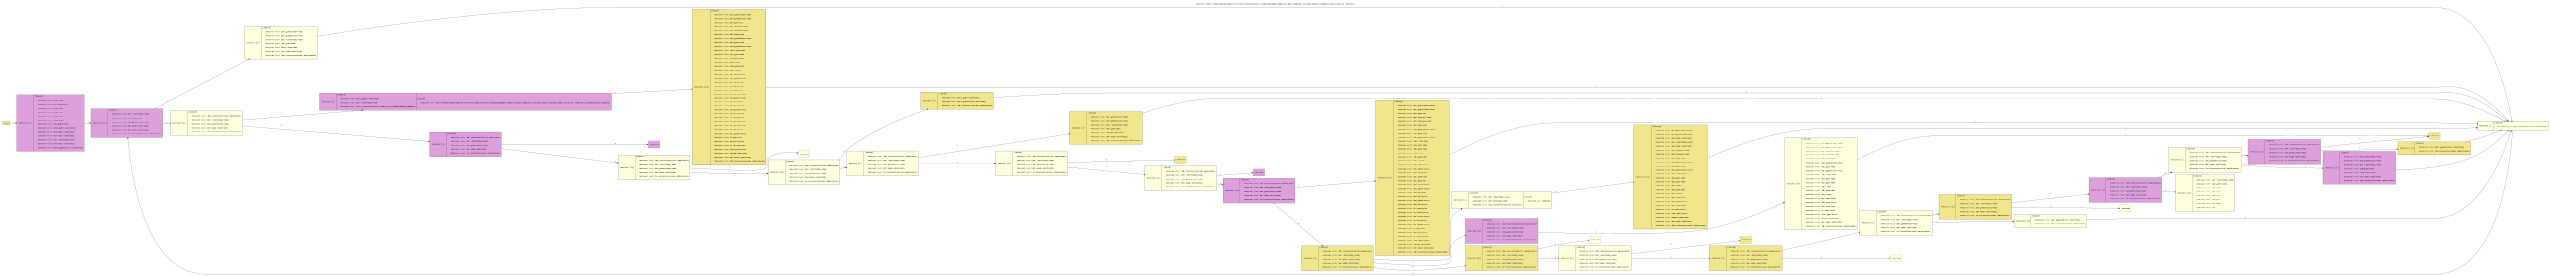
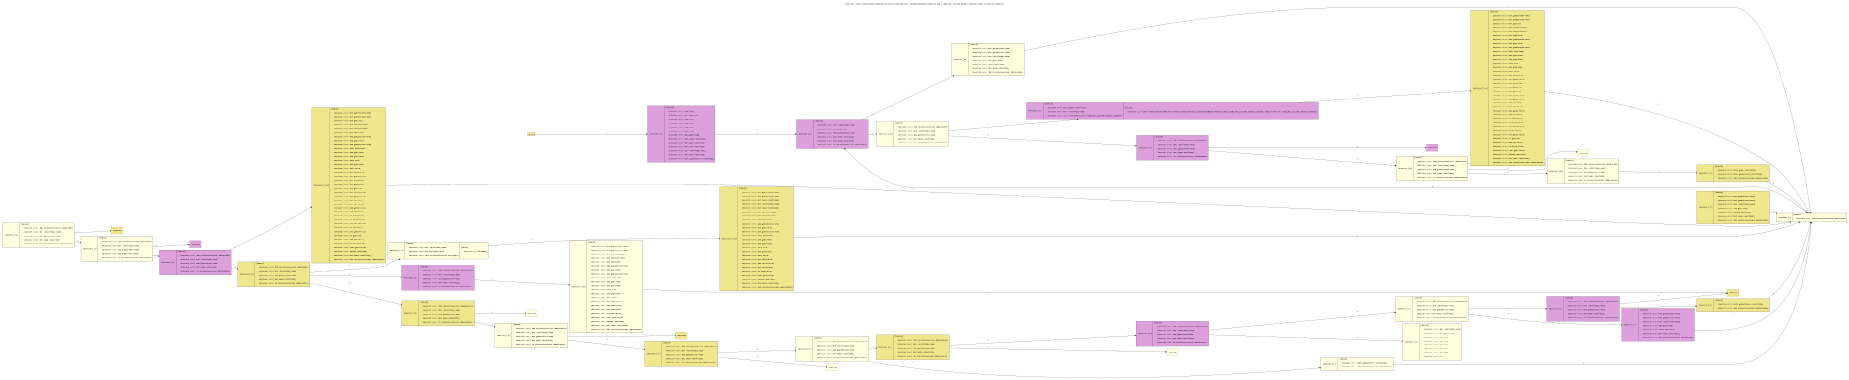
(882, 163) -> none
